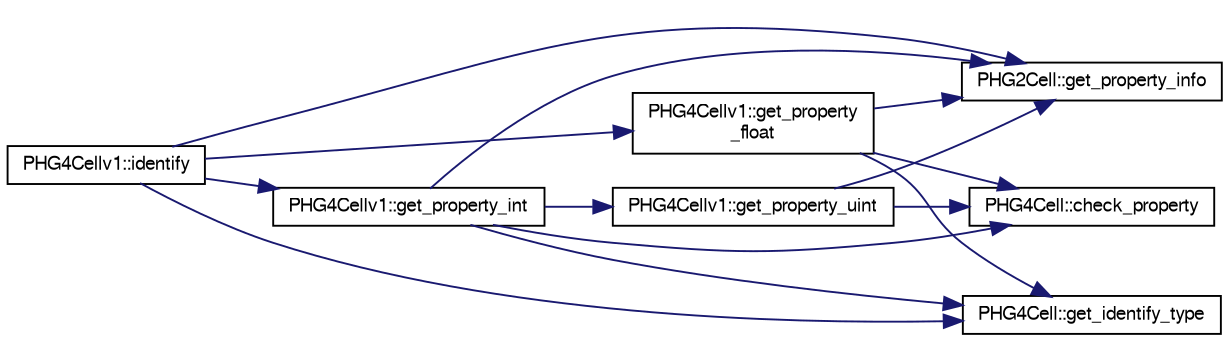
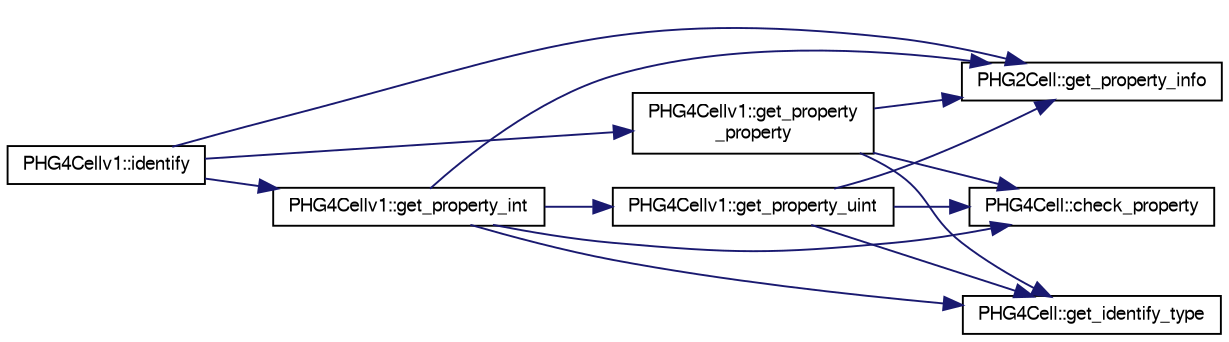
(753, 123) -> (753, 123)
(533, 299) -> (913, 258)
